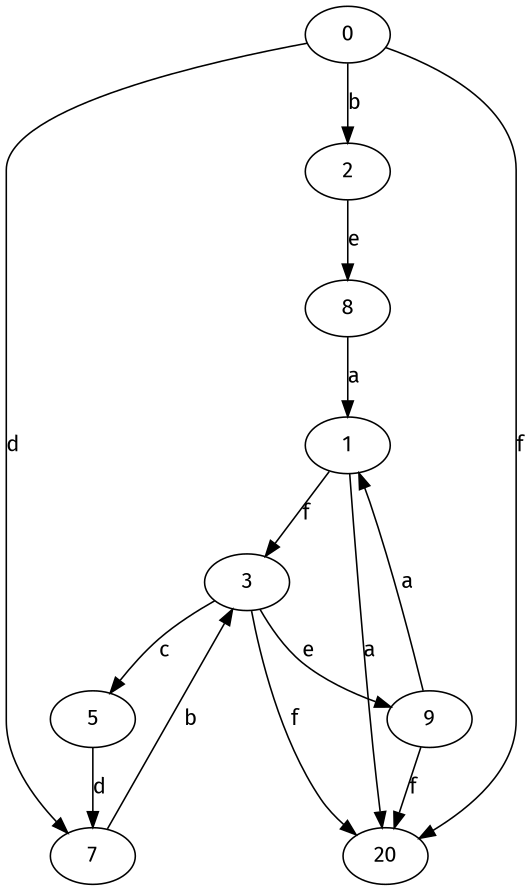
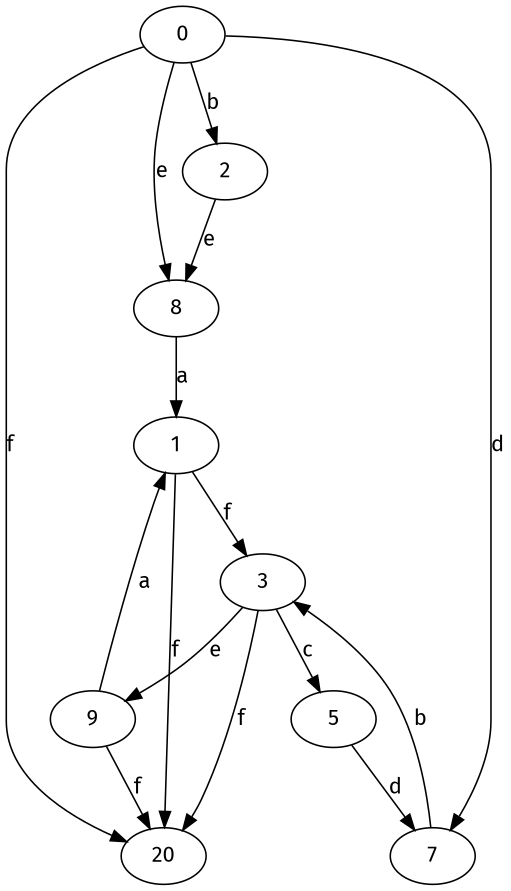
none -> (154, 163)
(370, 651) -> (175, 651)
